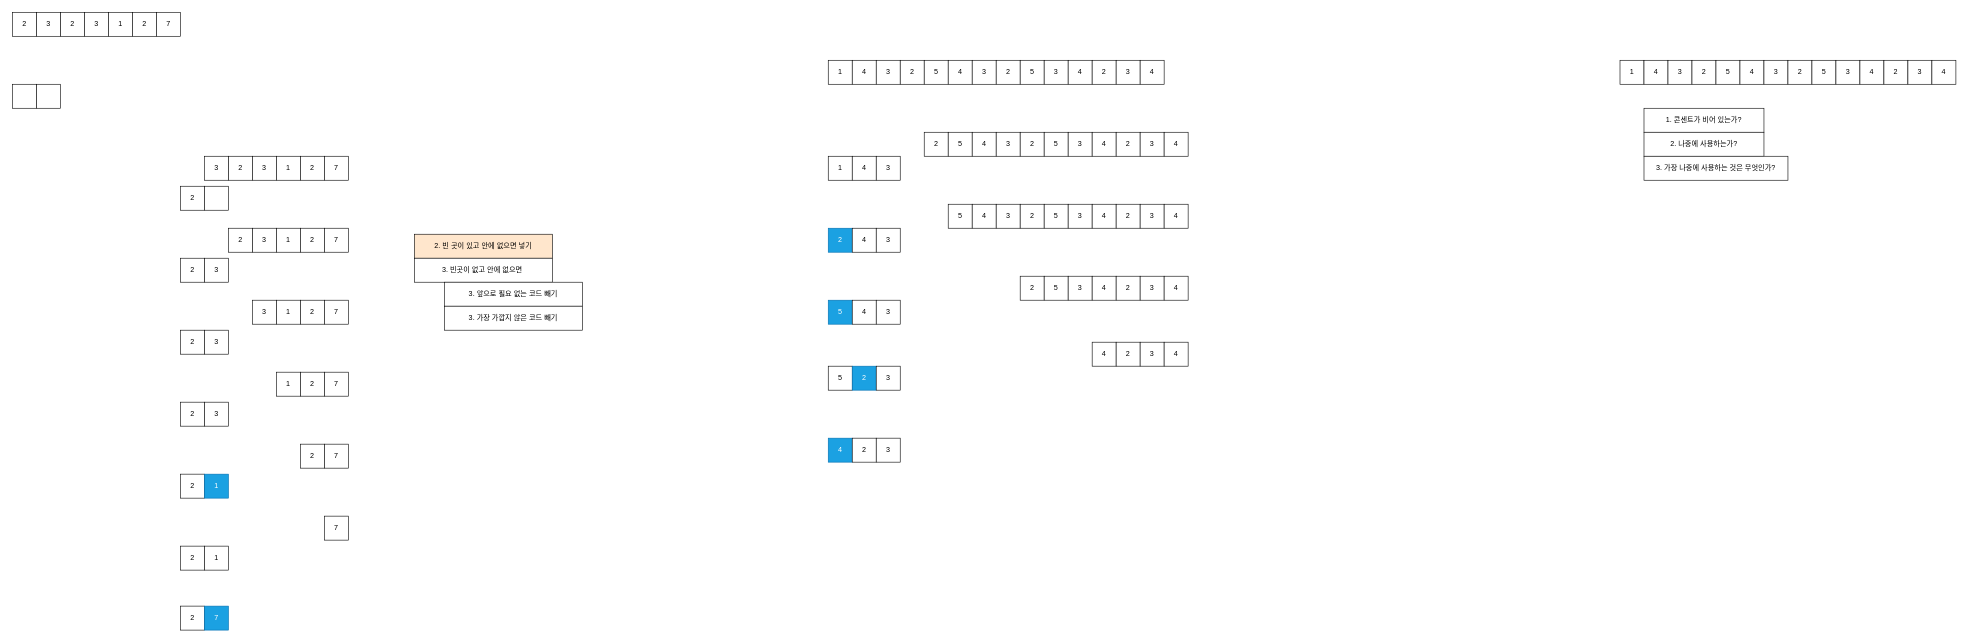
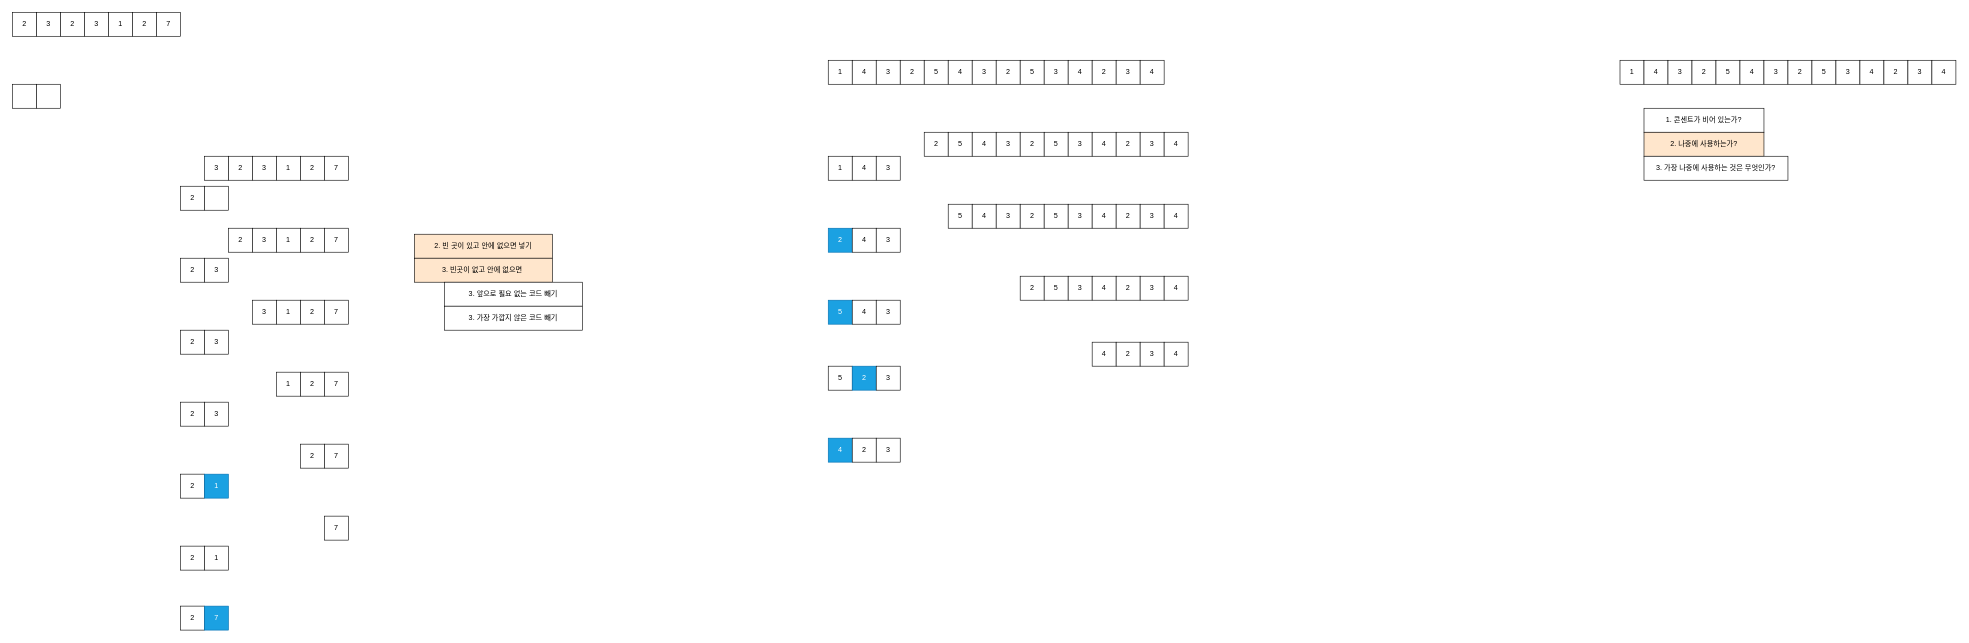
(1704, 144) -> (1704, 144)
(483, 270) -> (483, 270)
